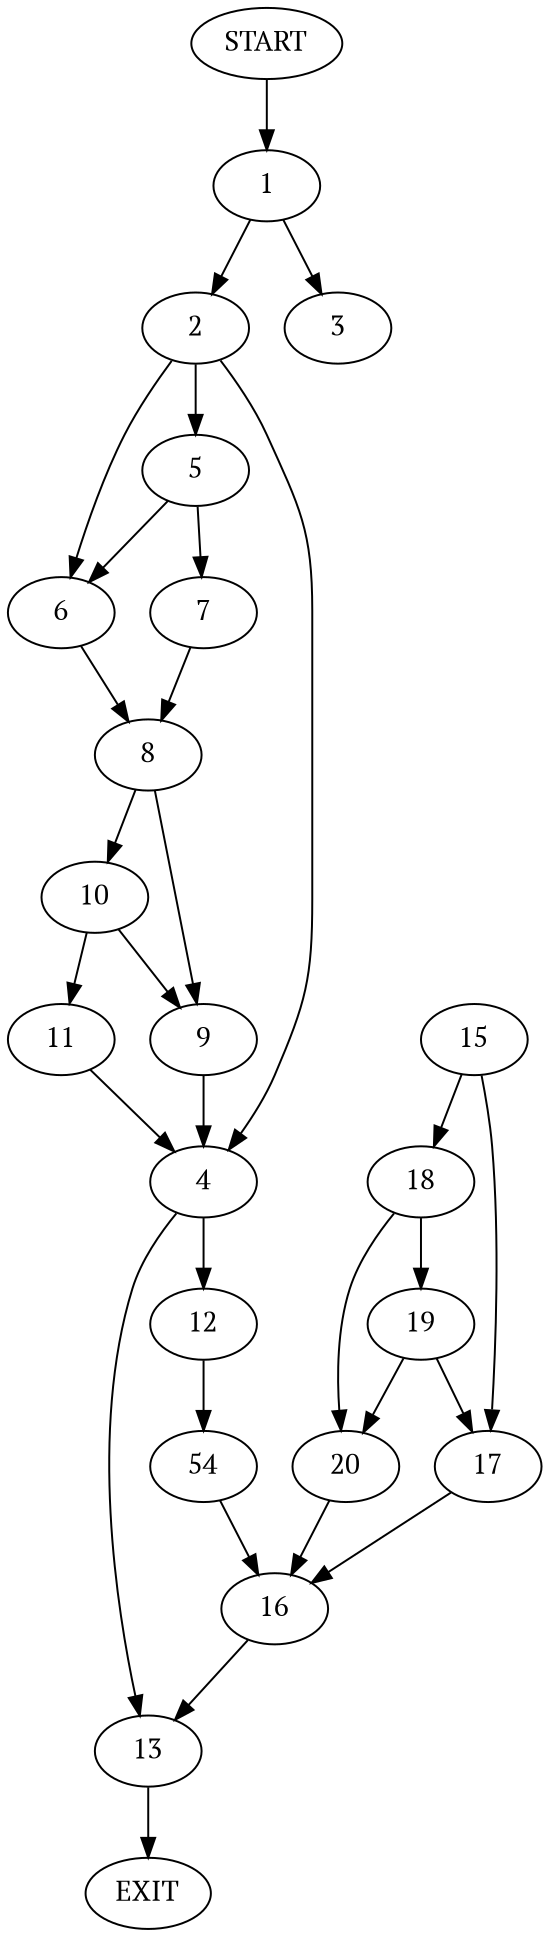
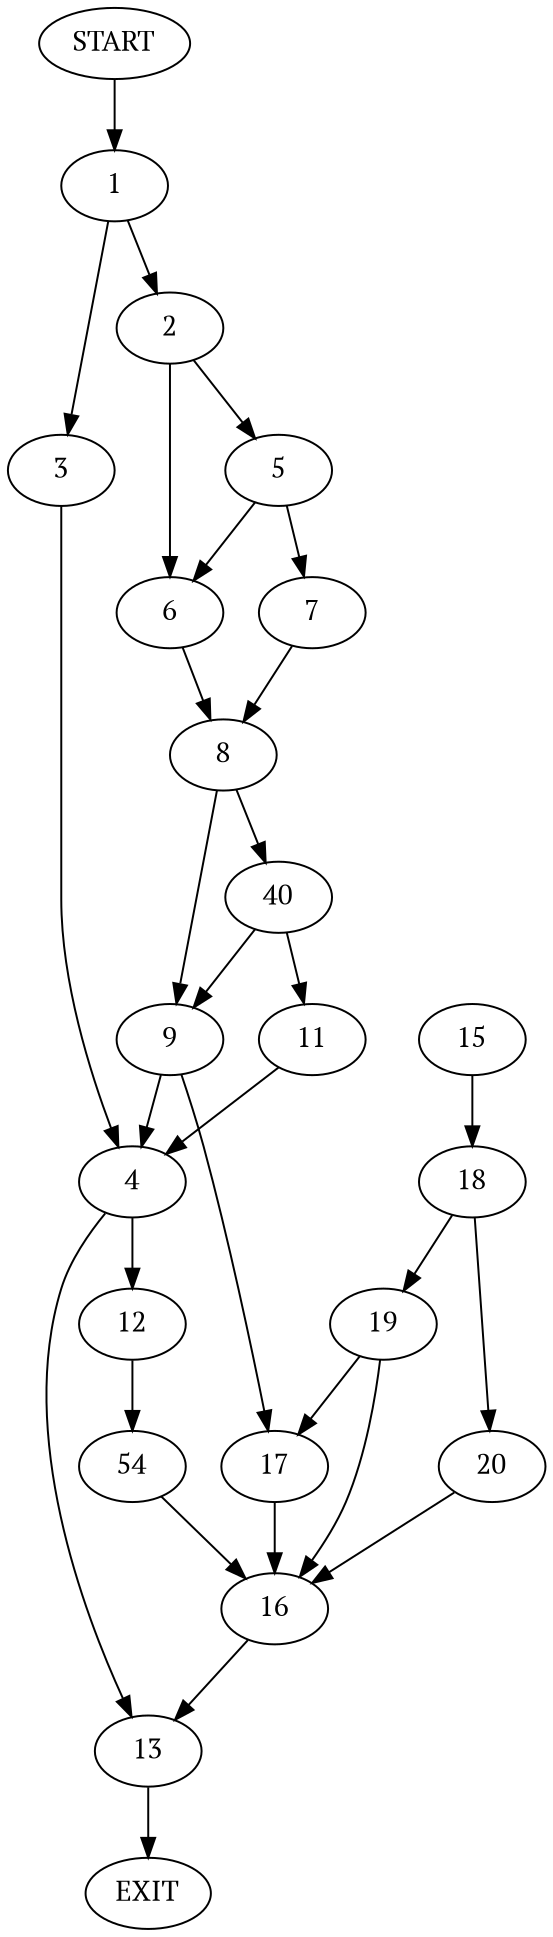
(312, 744) -> (61, 820)
(95, 897) -> (279, 897)
(496, 1242) -> (228, 1242)
(388, 1386) -> (359, 1465)
